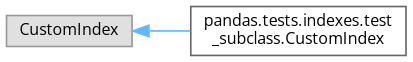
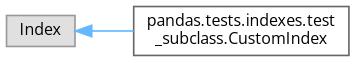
(69, 31) -> (41, 31)
